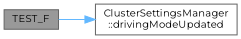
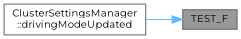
(72, 20) -> (159, 20)
